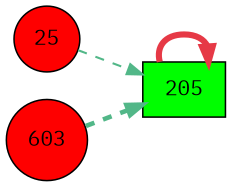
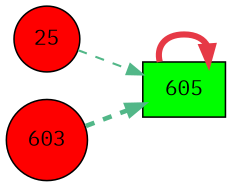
(184, 90) -> (184, 90)
